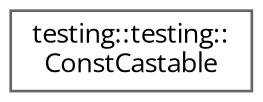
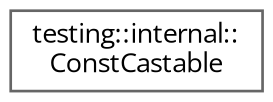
(131, 51) -> (137, 51)
